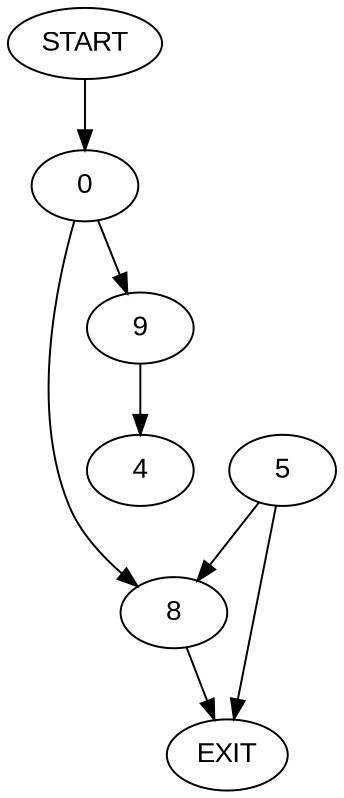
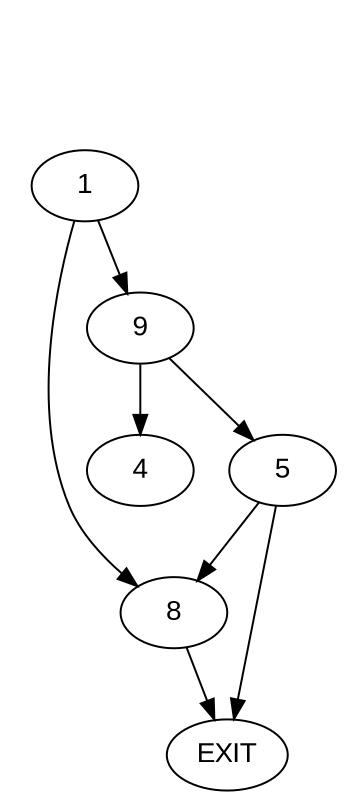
(85, 43) -> none
(85, 186) -> (85, 186)
none -> (204, 392)
